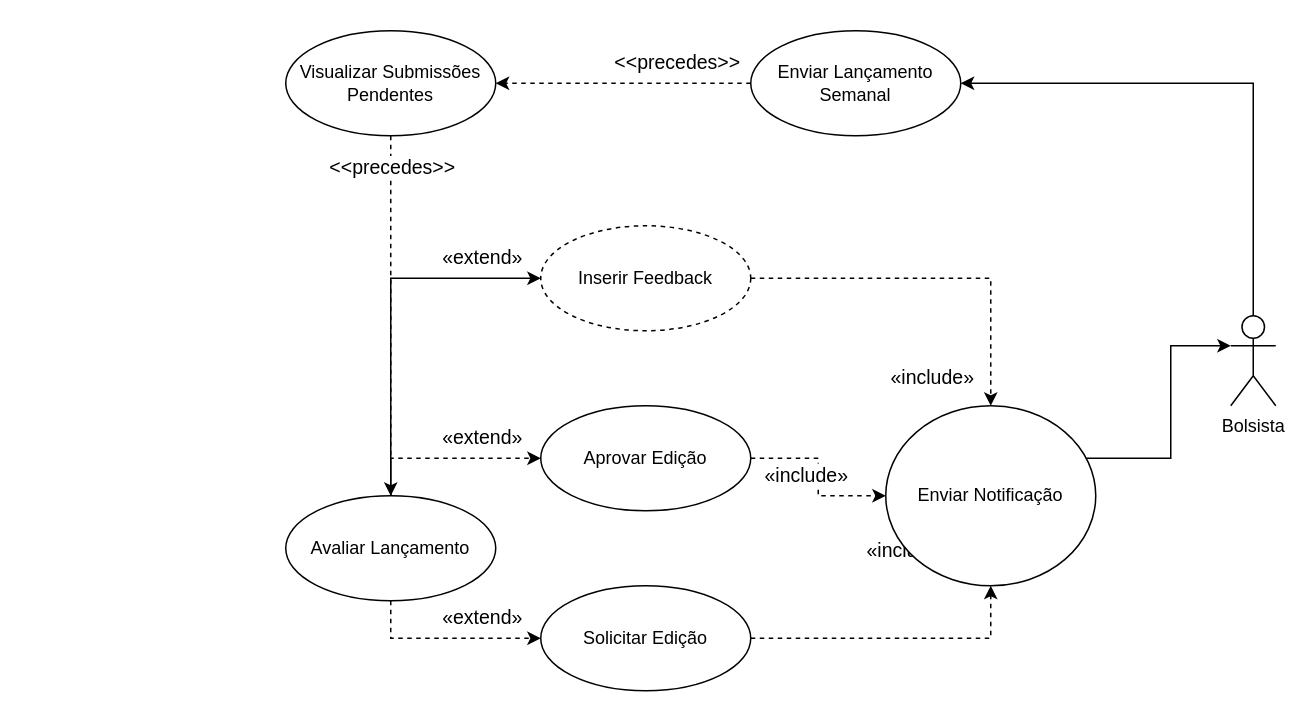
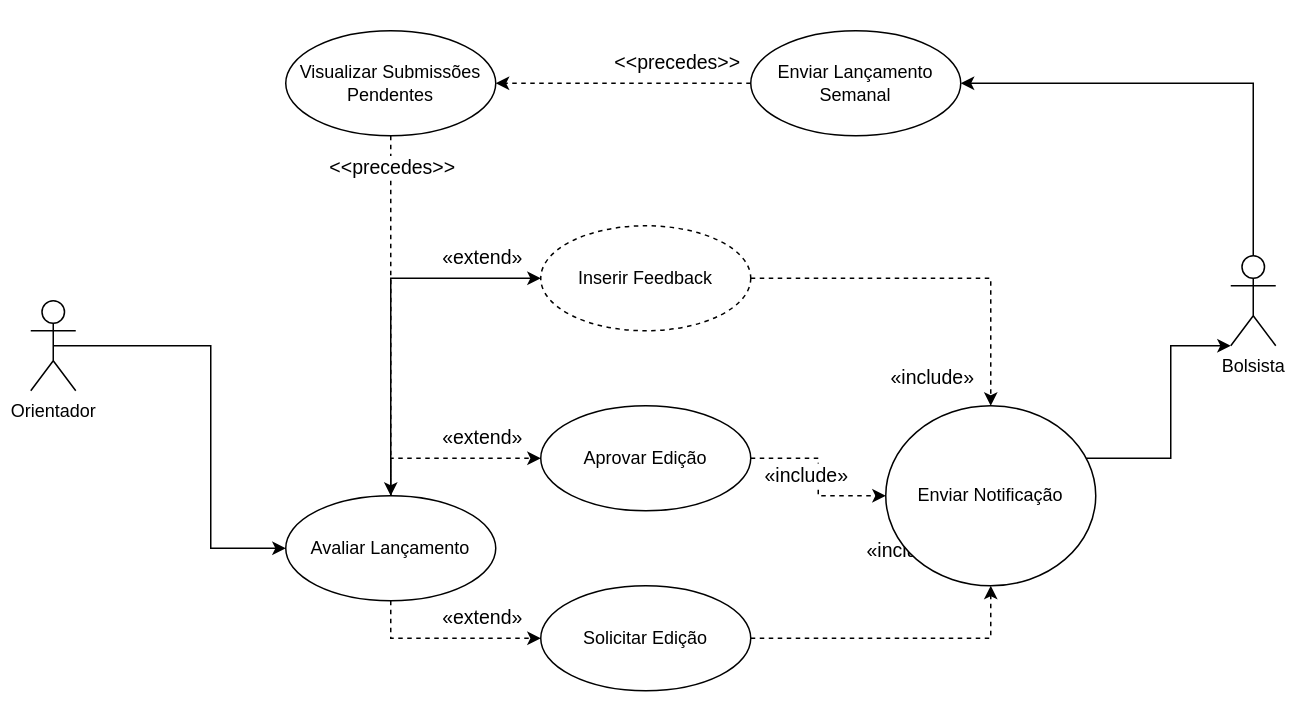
none -> (53, 346)
(1253, 361) -> (1253, 301)
none -> (211, 402)
